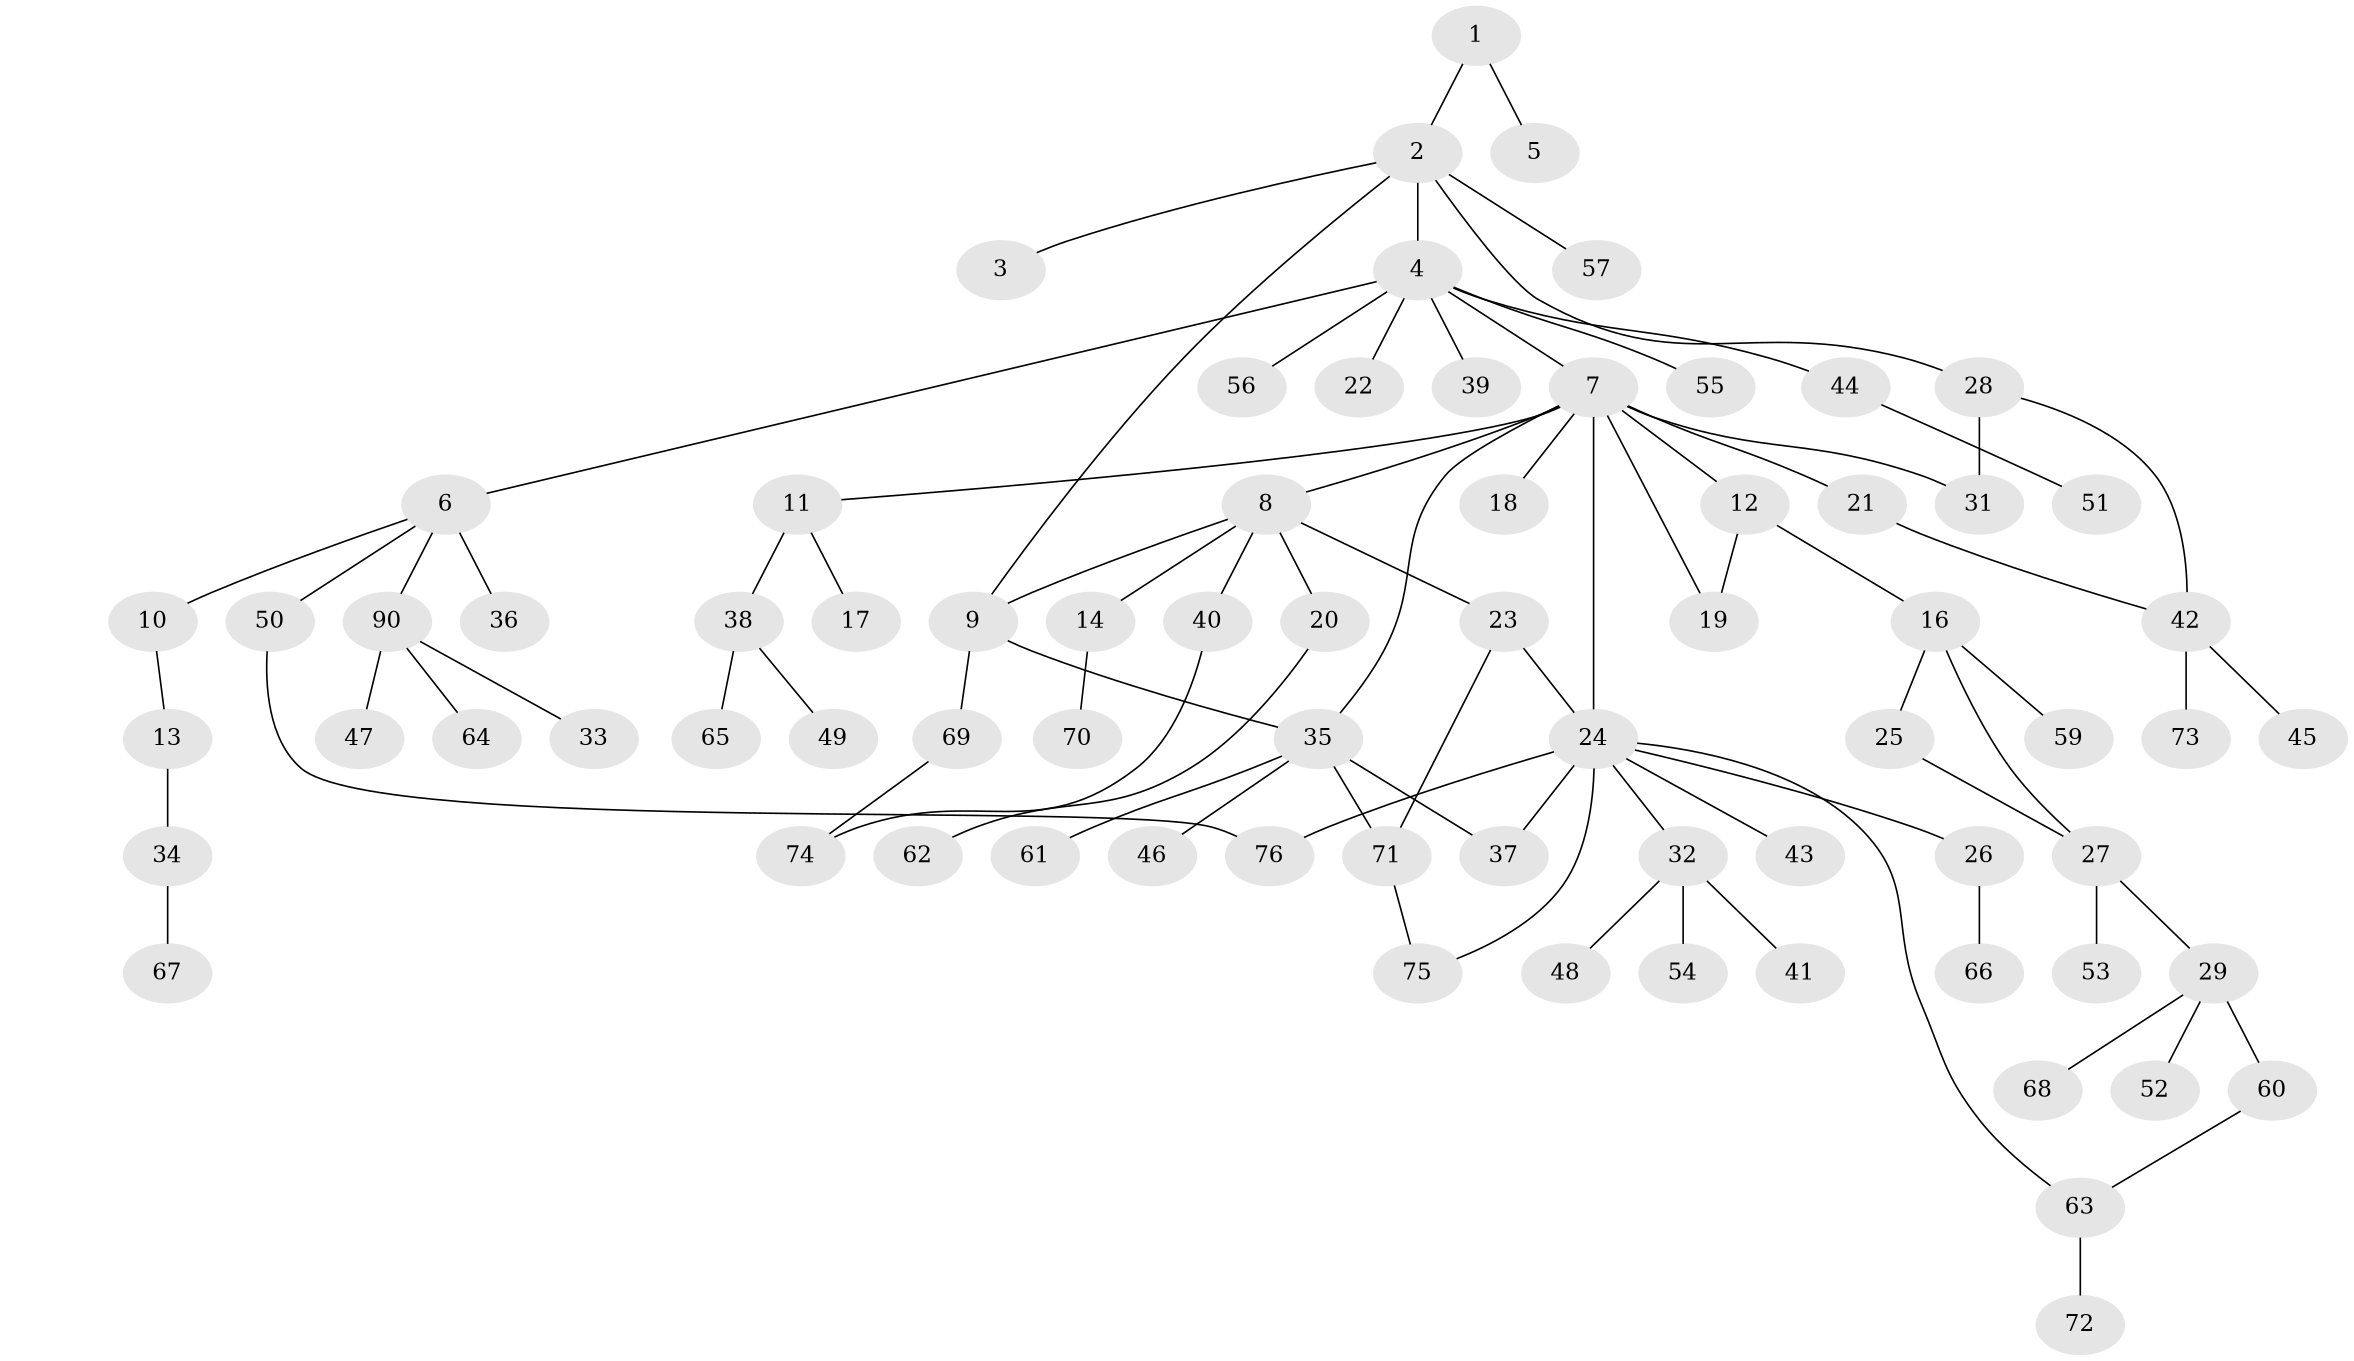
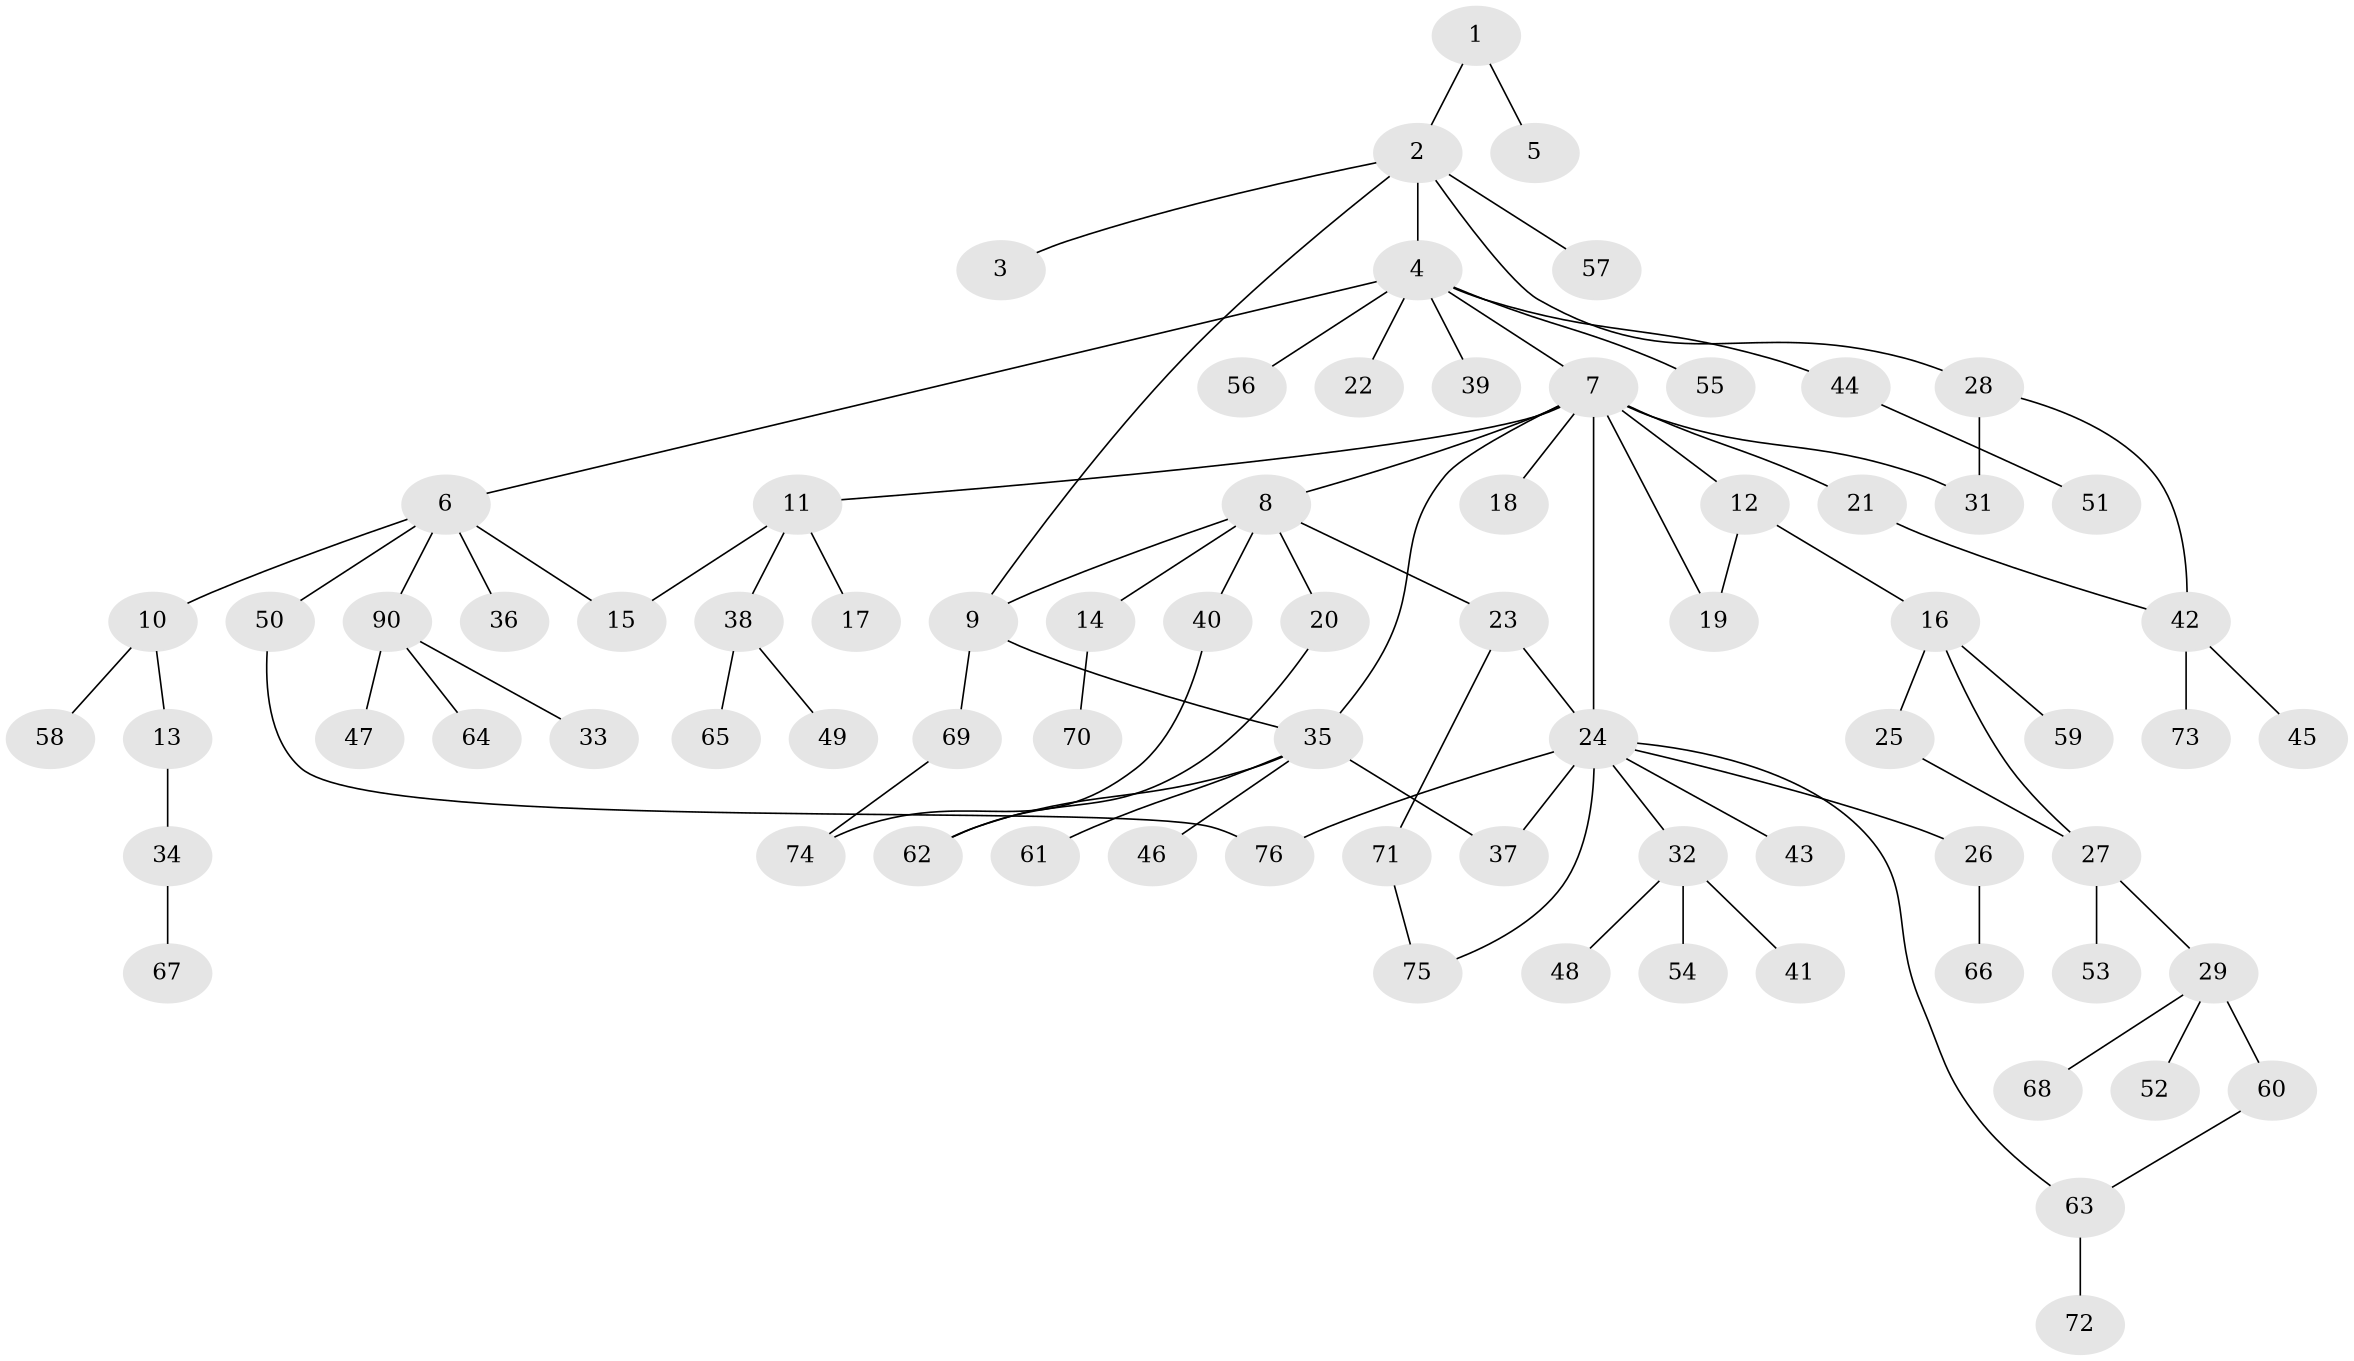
none -> (622, 622)
none -> (50, 739)
(1352, 797) -> (1117, 796)
